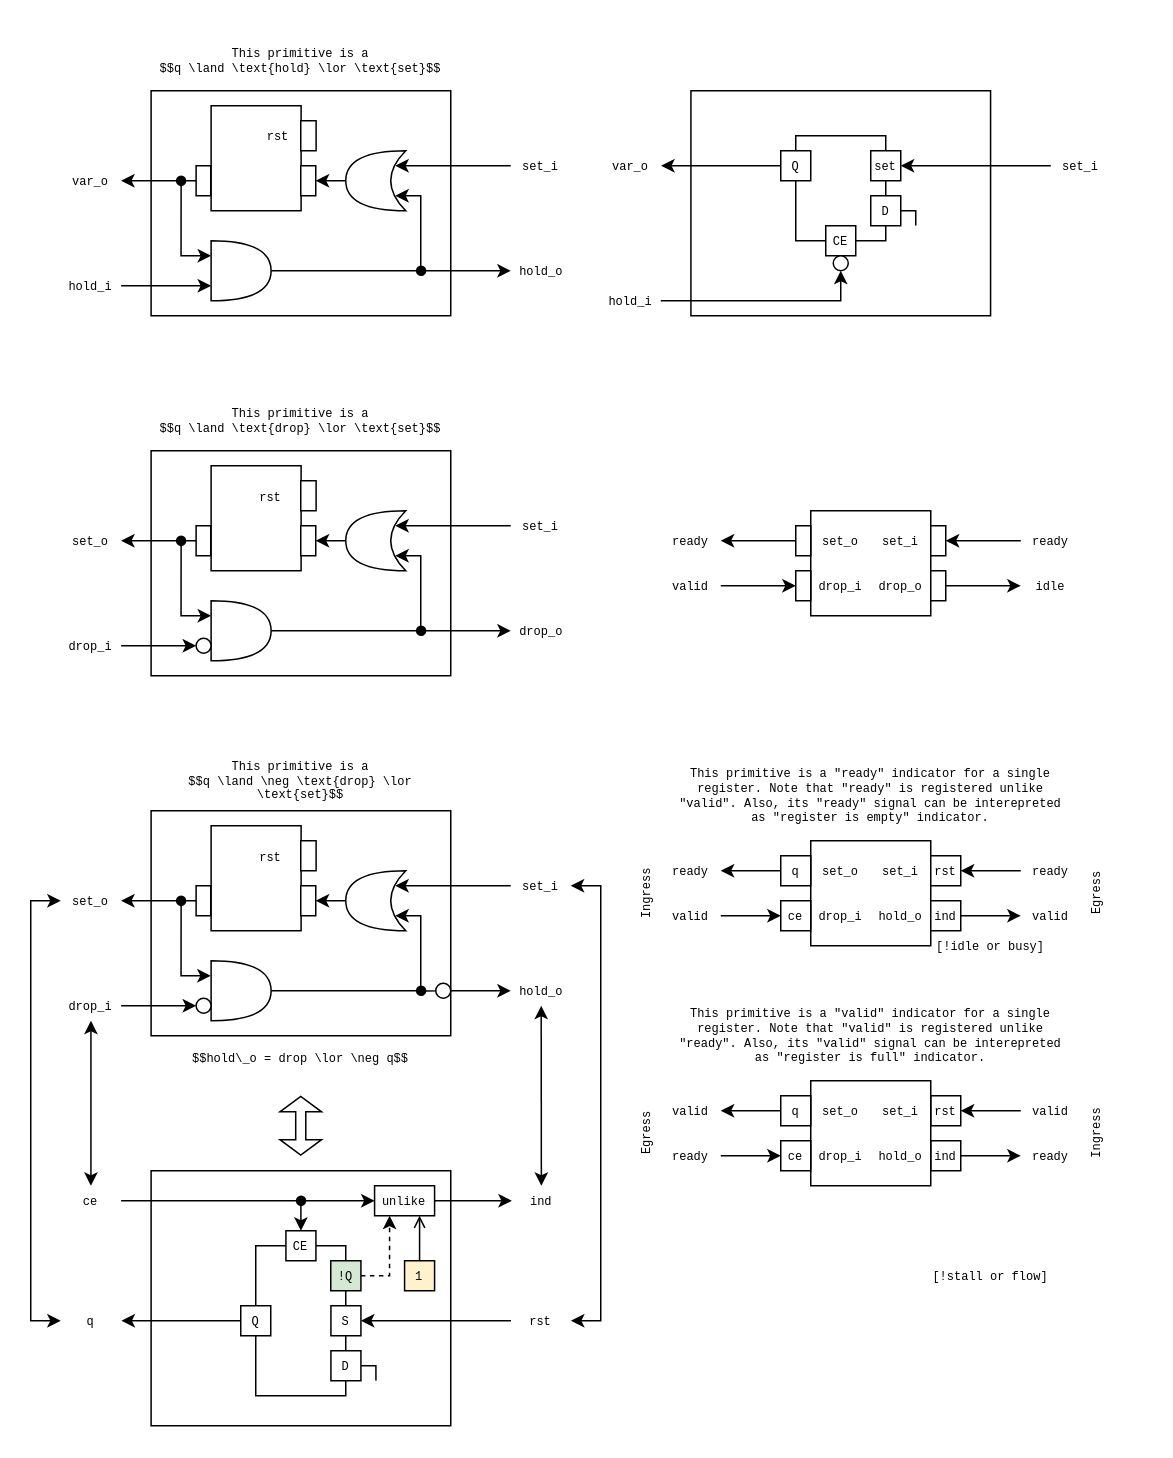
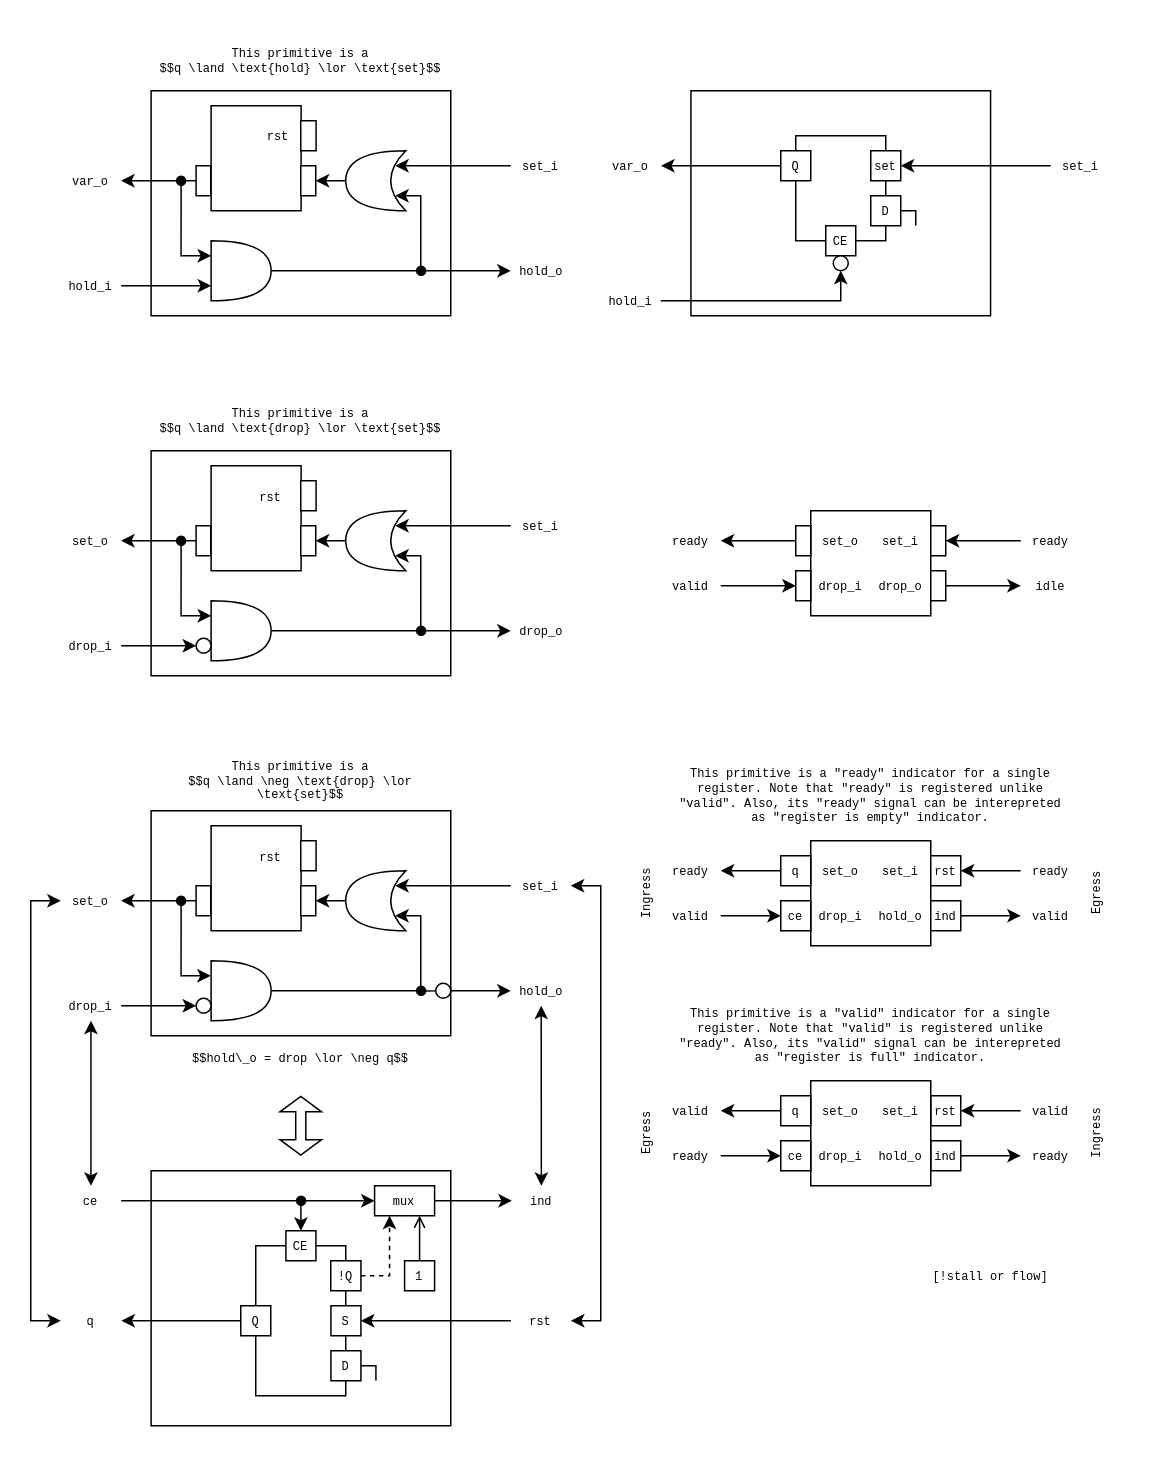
(991, 946) -> none
(404, 1201) -> (404, 1201)
(346, 1276) -> (346, 1276)
(420, 1276) -> (420, 1276)
